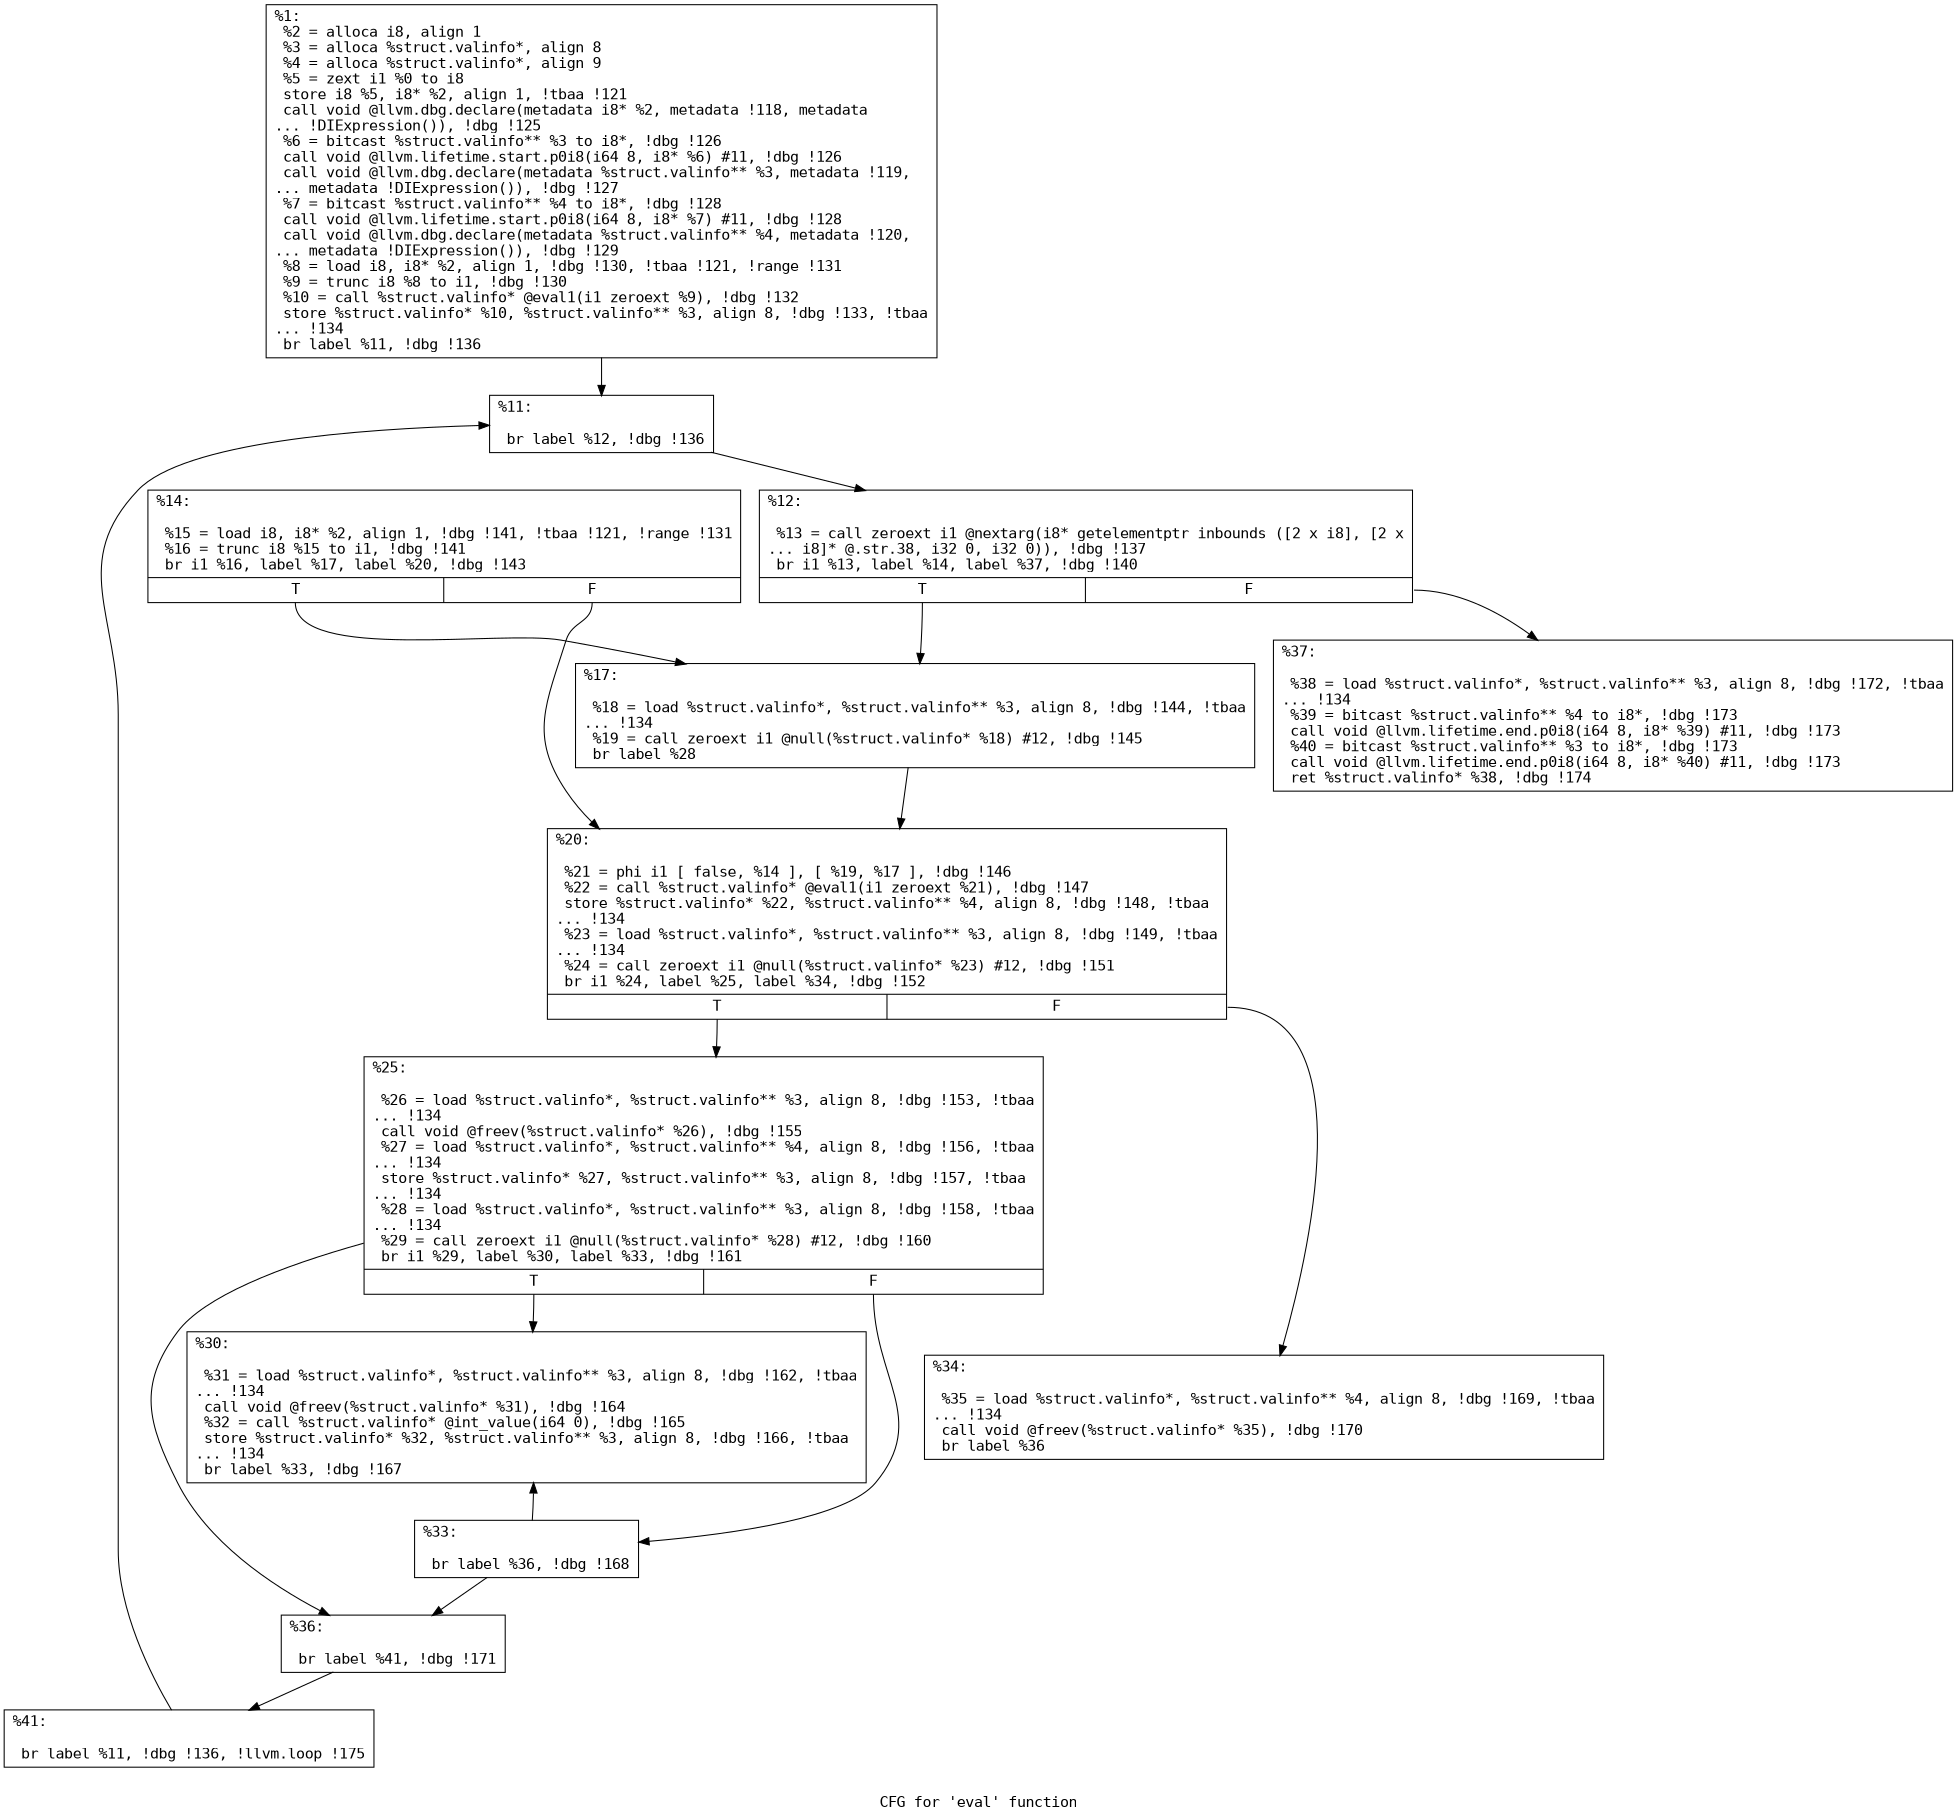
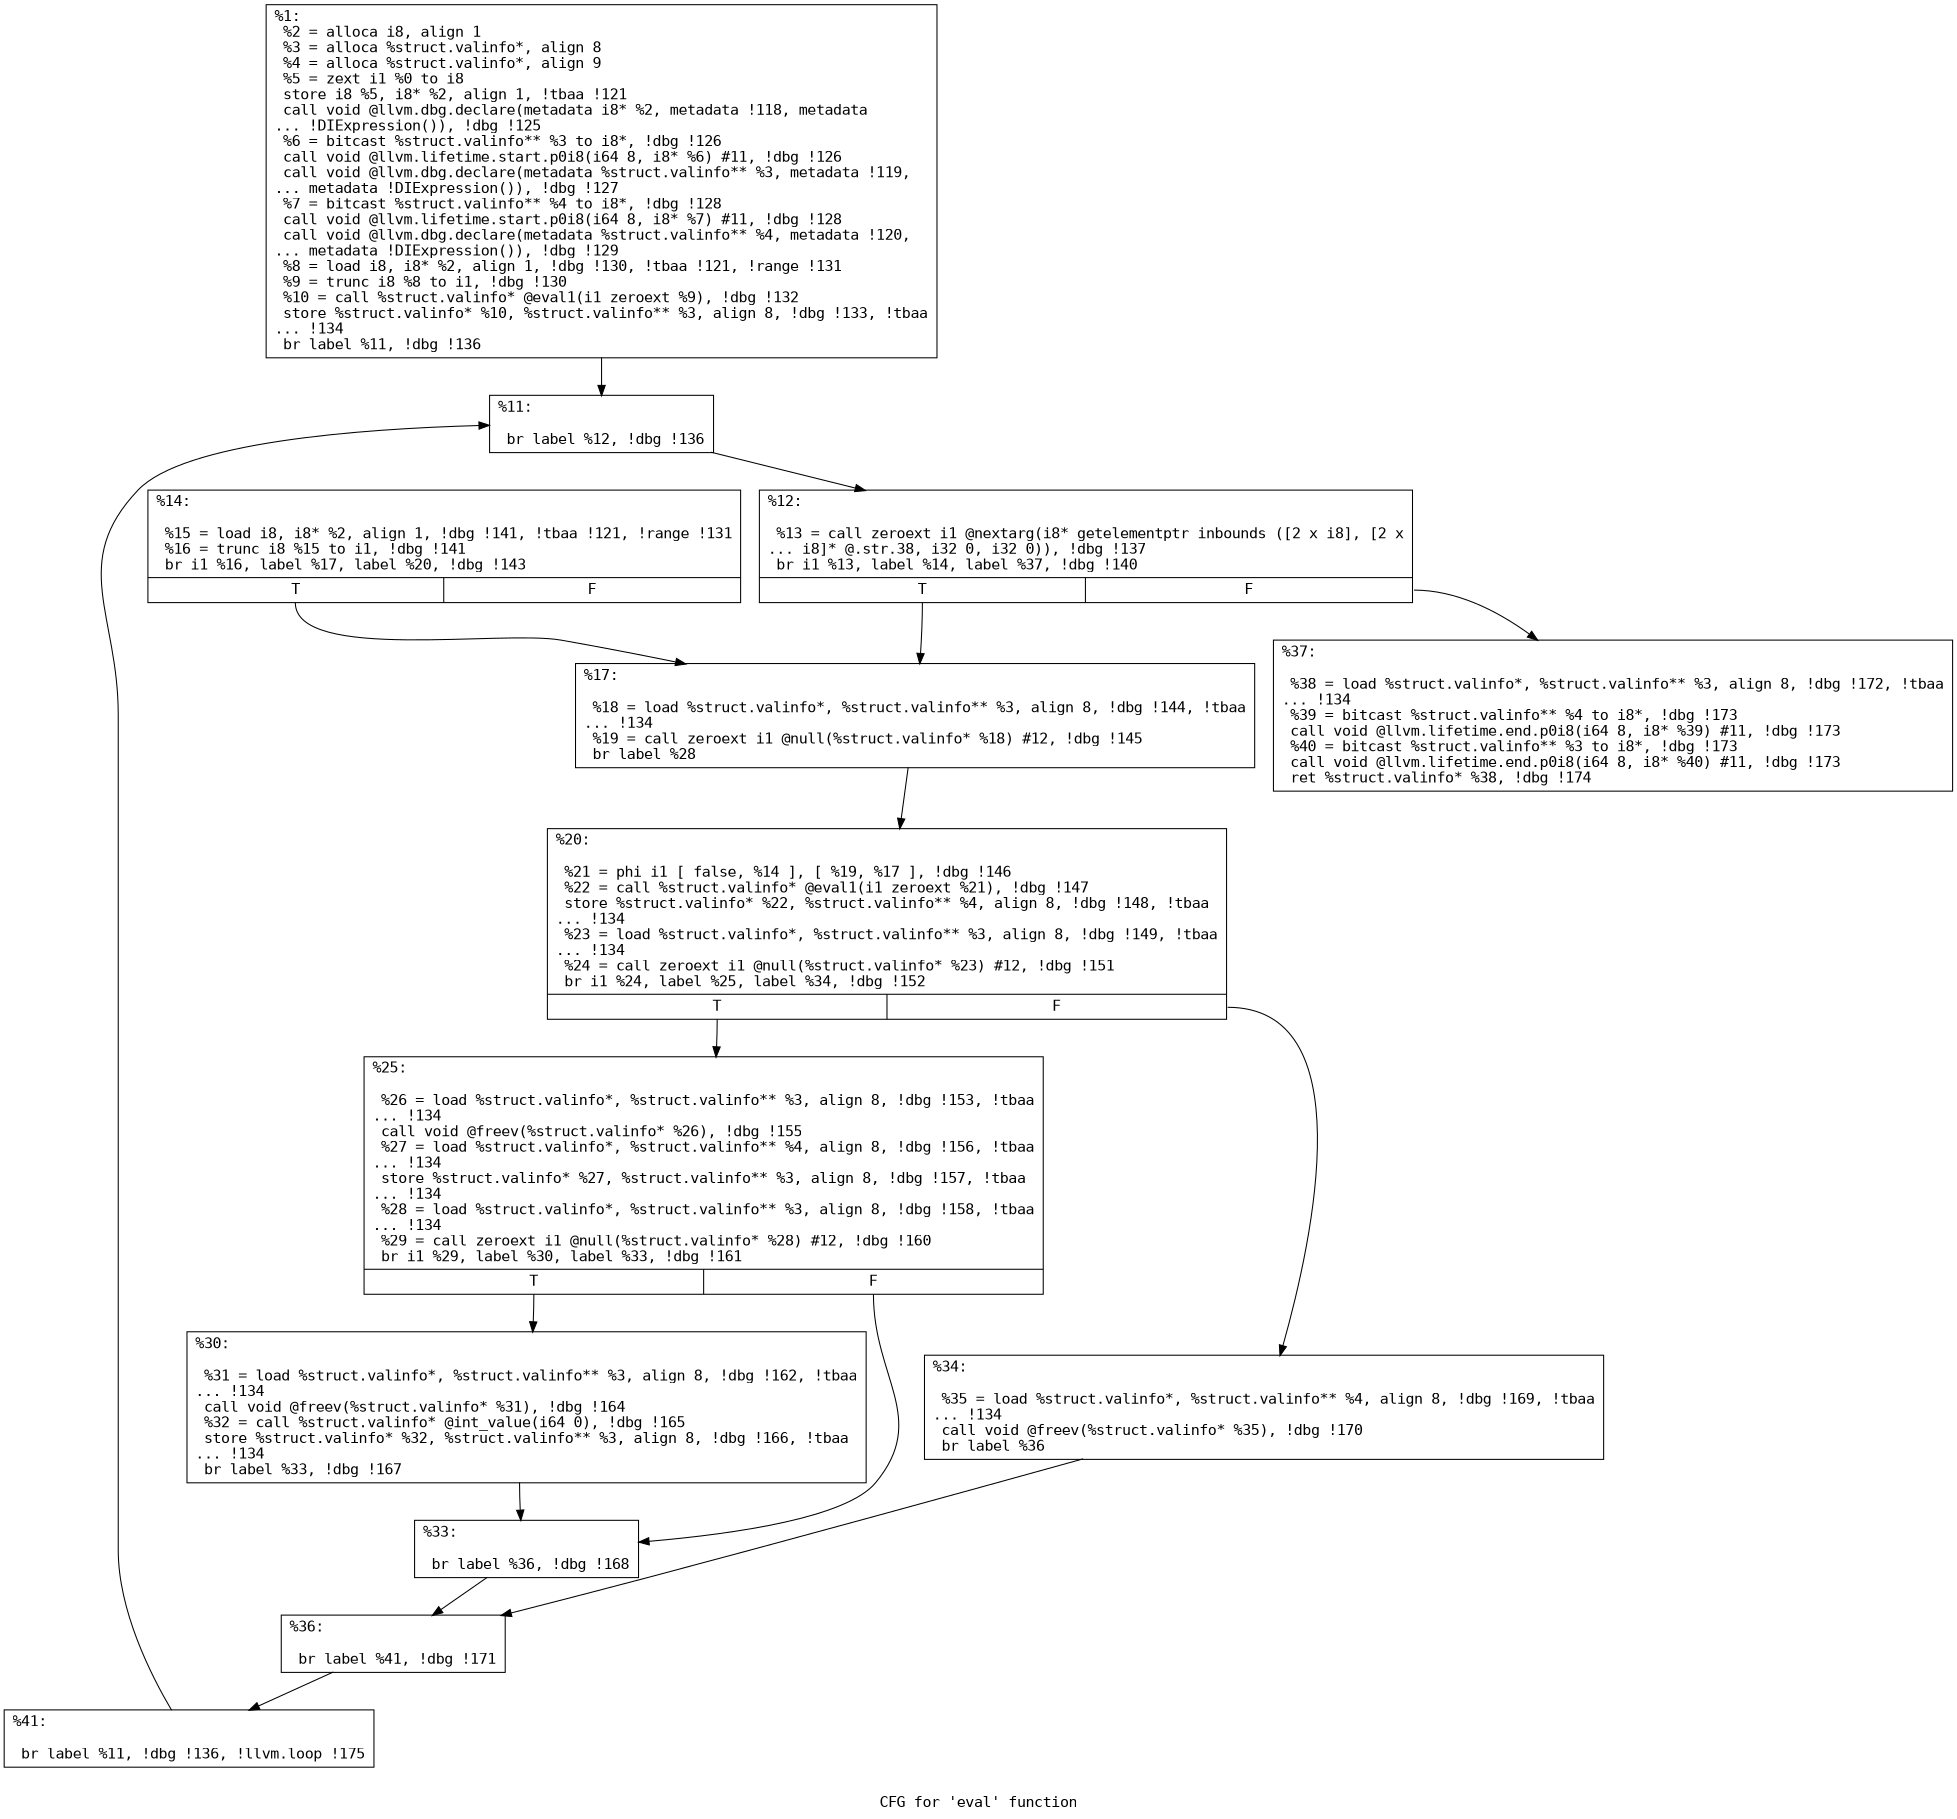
(546, 713) -> none
(151, 1399) -> (798, 1537)
(533, 1507) -> (520, 1496)
